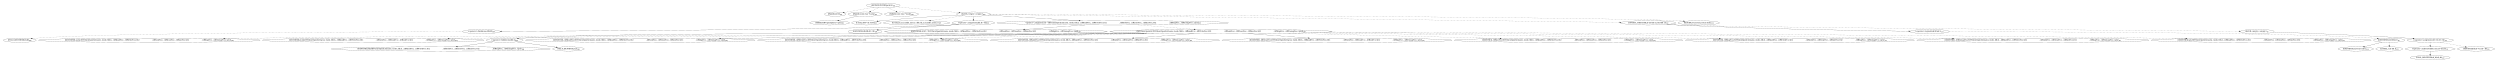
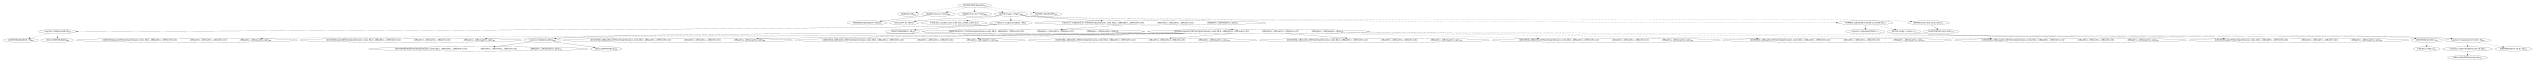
none -> (1046, 14)
none -> (21, 40)
(2373, 44) -> (1934, 27)
